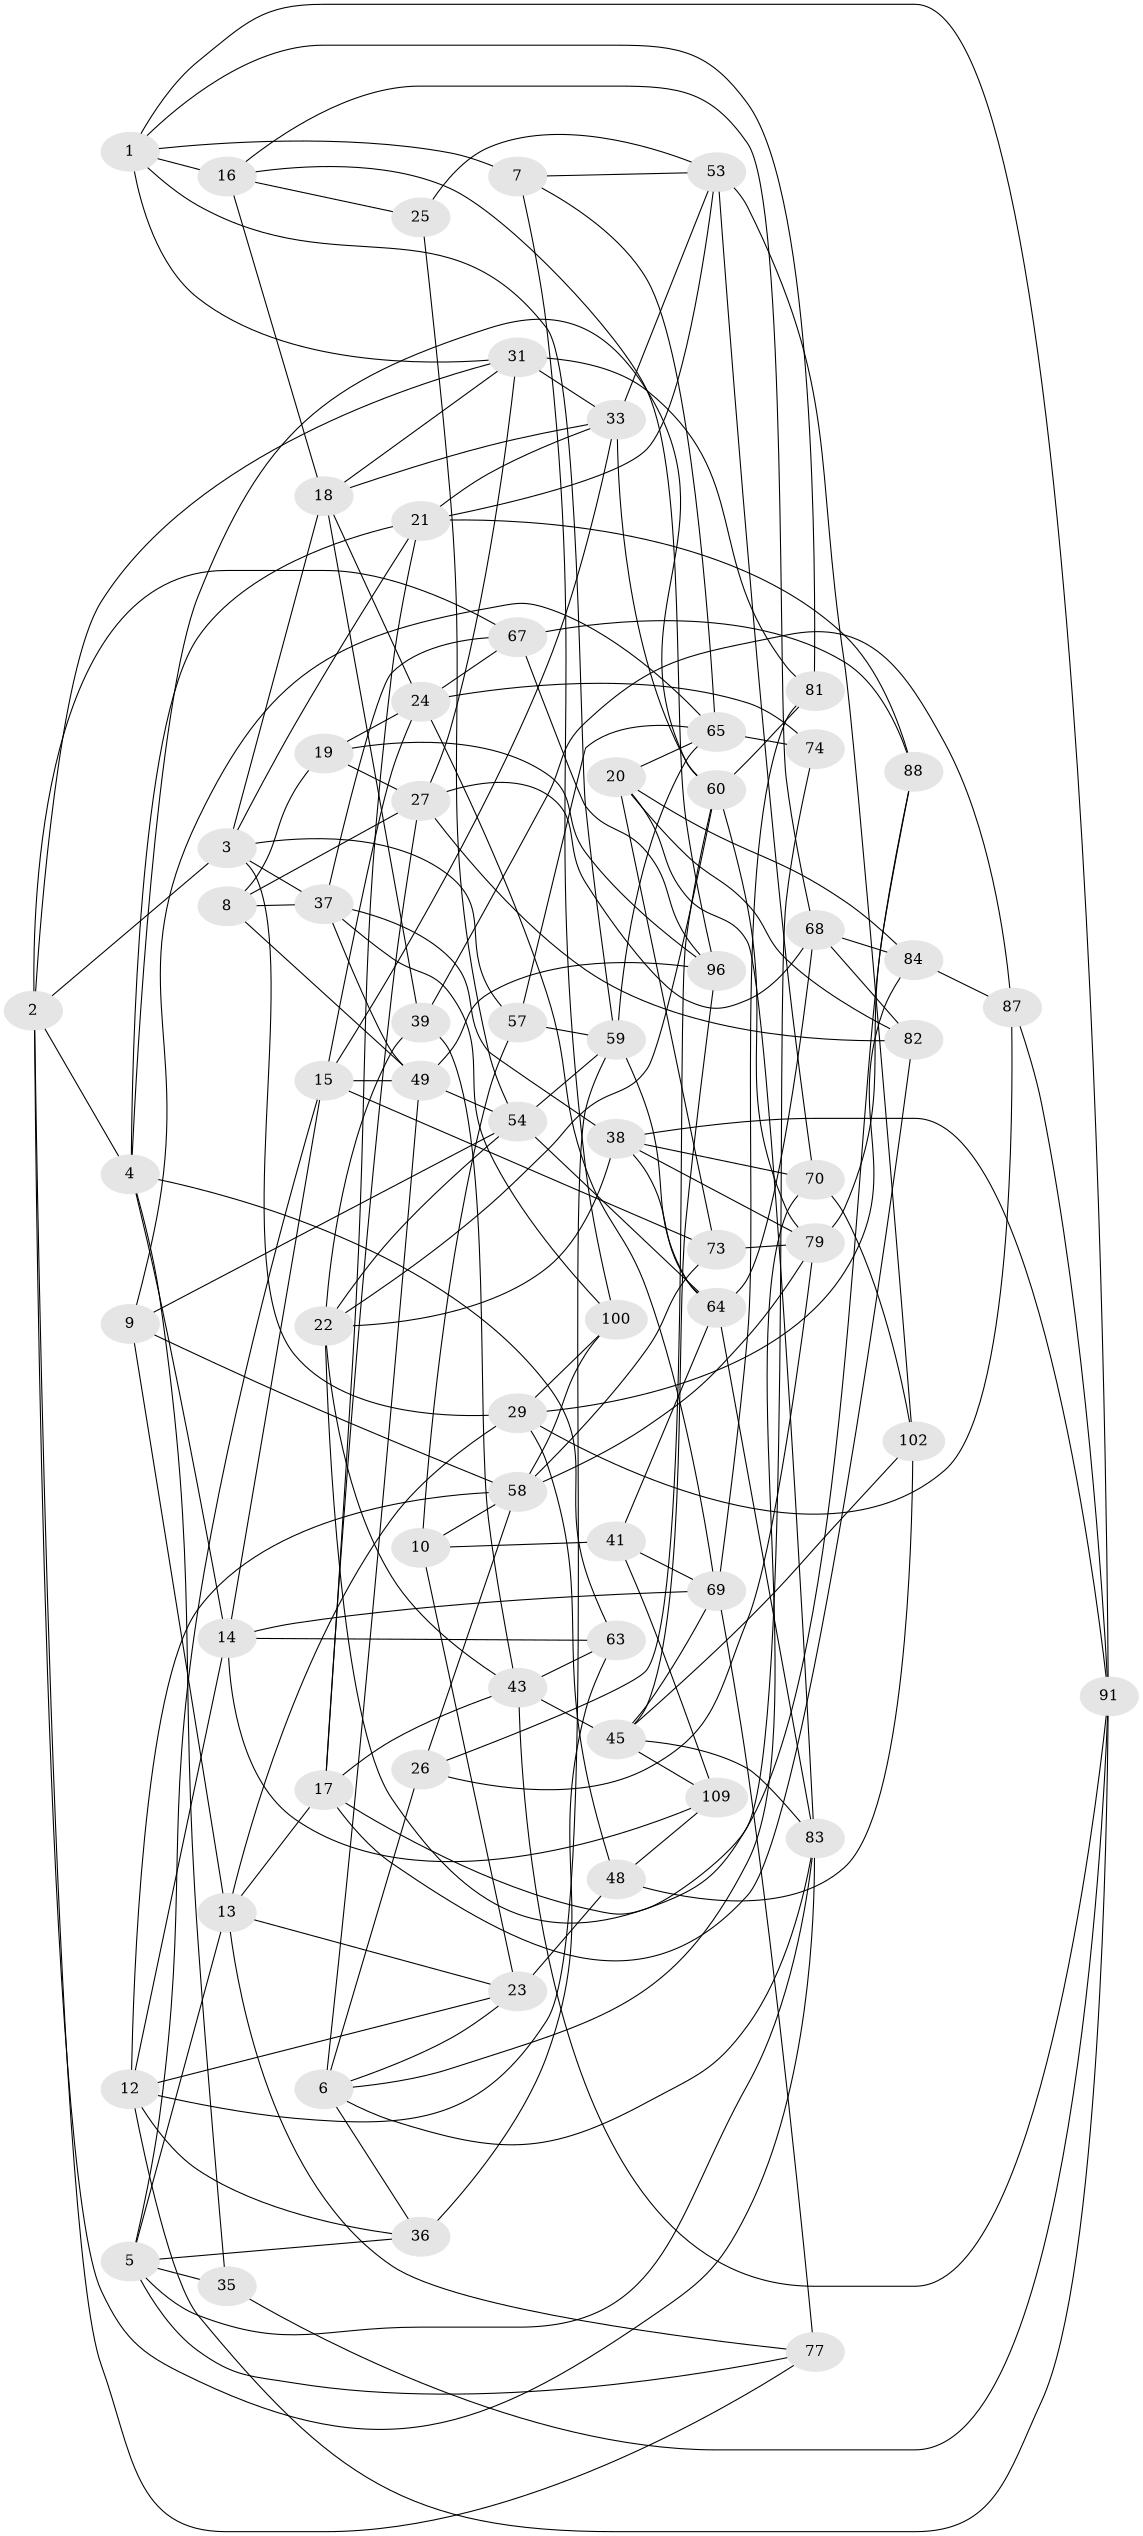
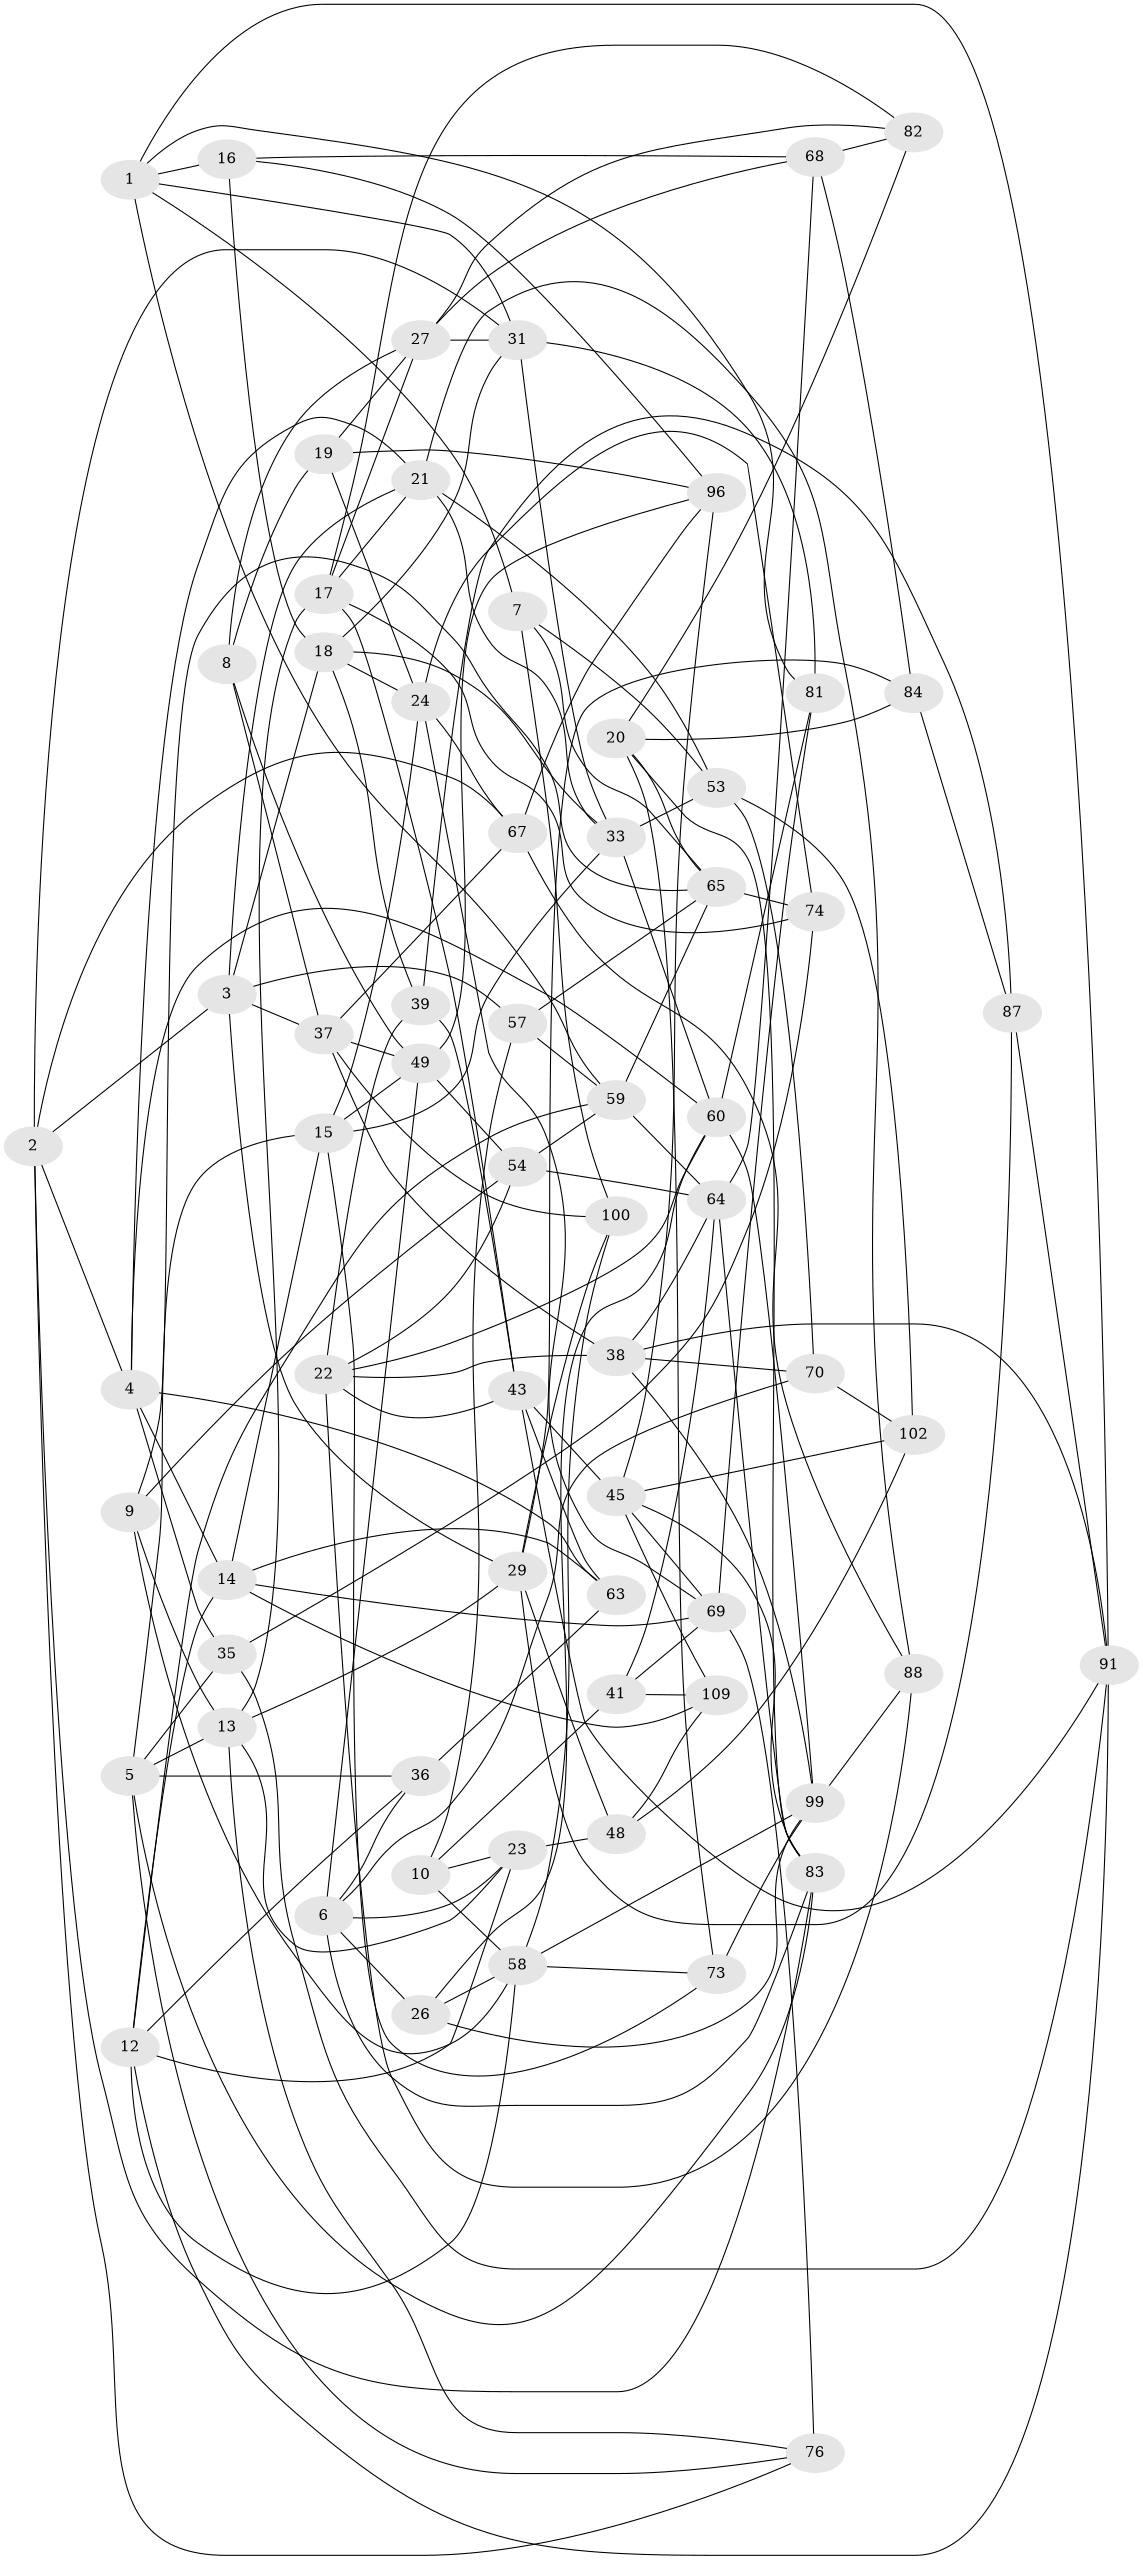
(421, 217) -> none
(815, 1243) -> (815, 1803)
none -> (636, 1395)
(815, 2352) -> (815, 2453)
